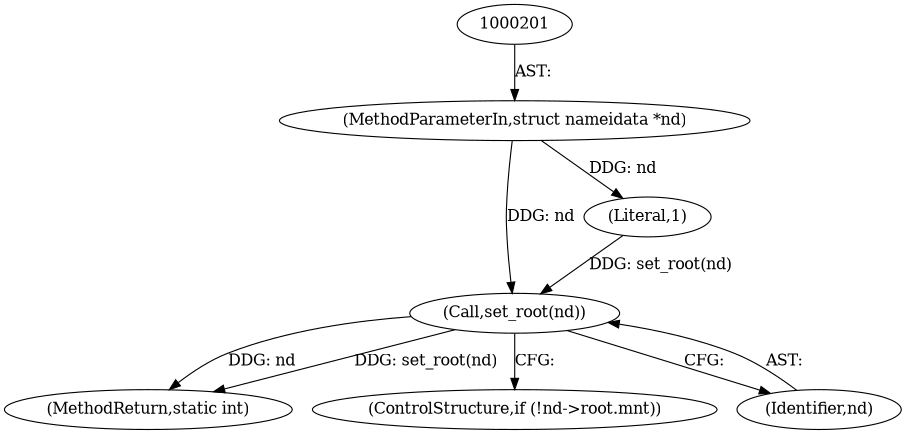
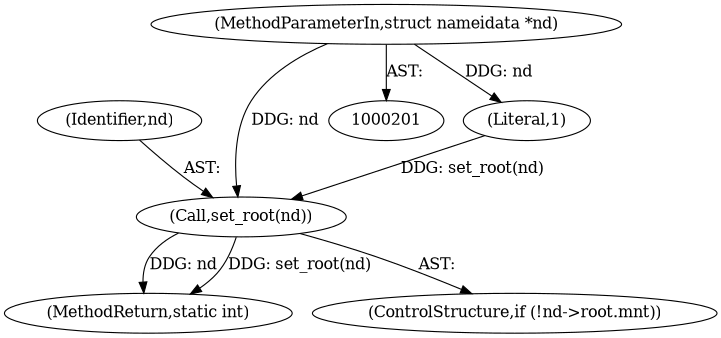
(515, 67) -> (386, 67)
(663, 360) -> none
(537, 361) -> (439, 265)
